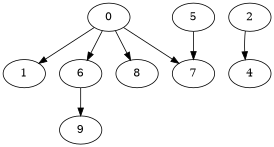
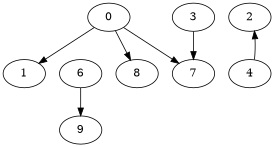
(193, 17) -> (193, 17)
(245, 41) -> (255, 49)
(97, 42) -> none
